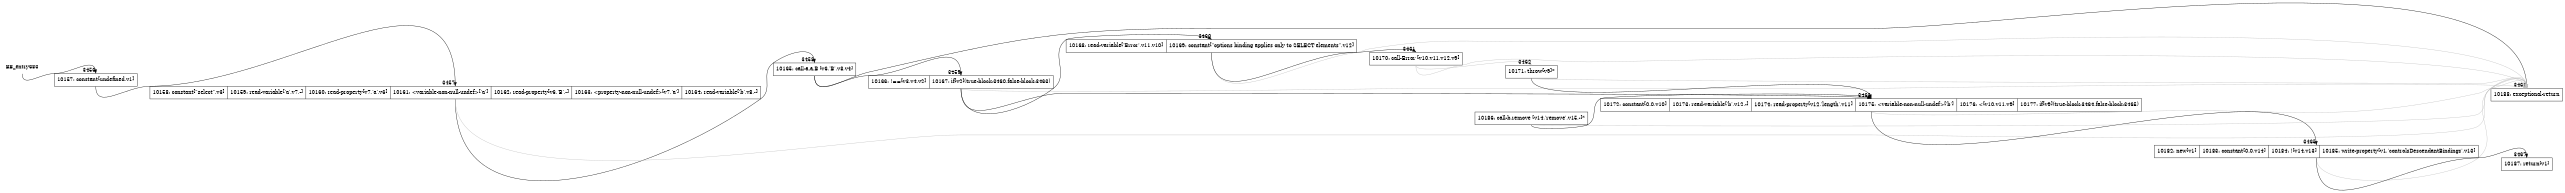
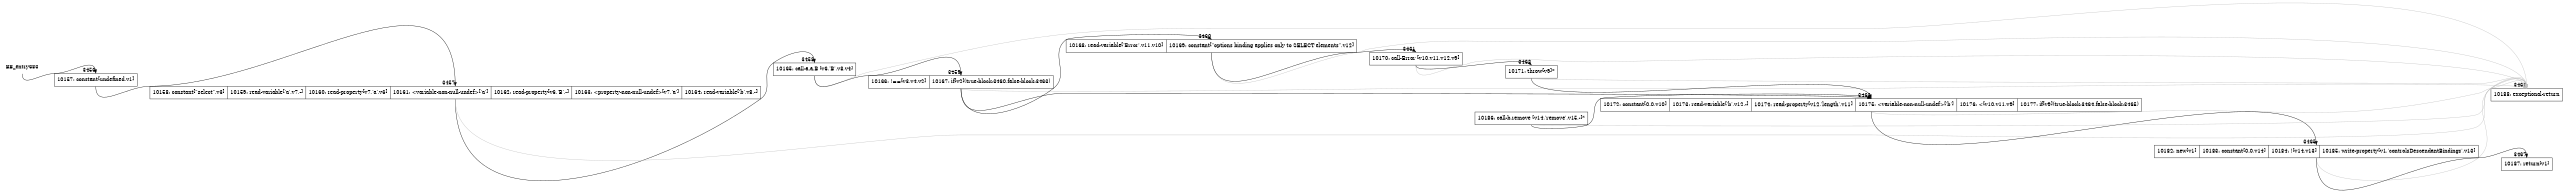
(1680, 28) -> (1680, 28)
(1472, 65) -> (1472, 65)
